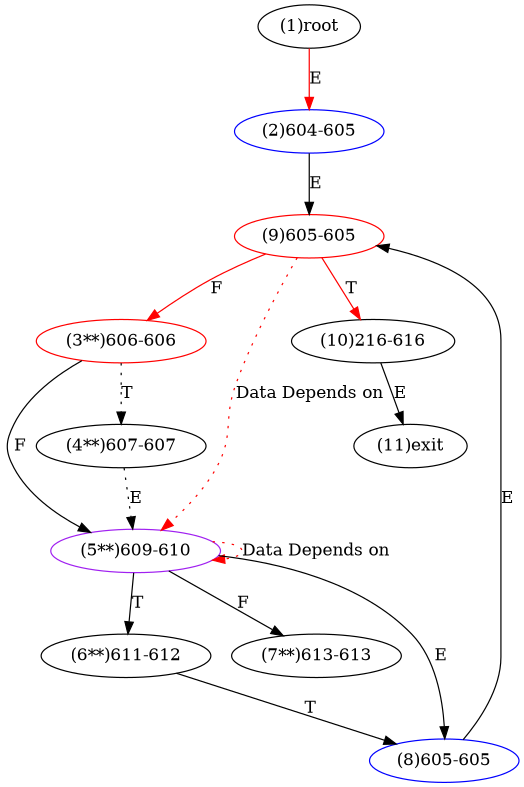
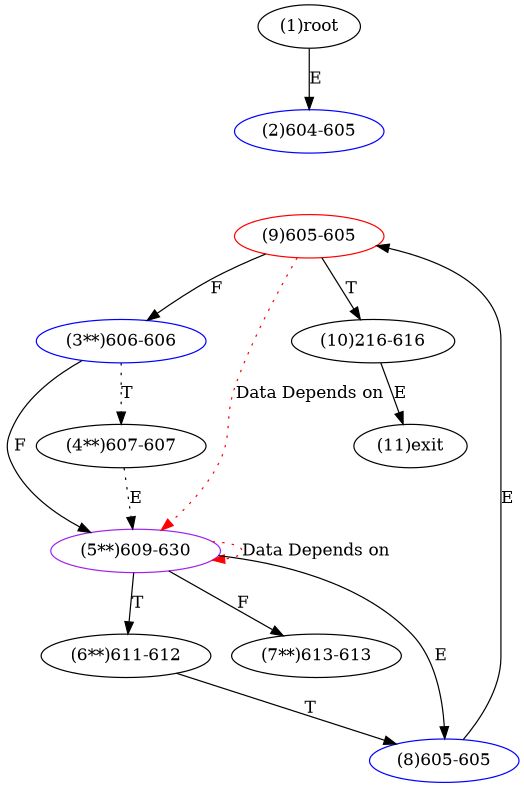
(309, 73) -> (309, 73)
(309, 178) -> none
(209, 280) -> (209, 280)
(338, 283) -> (338, 283)
(121, 341) -> (121, 341)
(136, 551) -> (136, 551)
